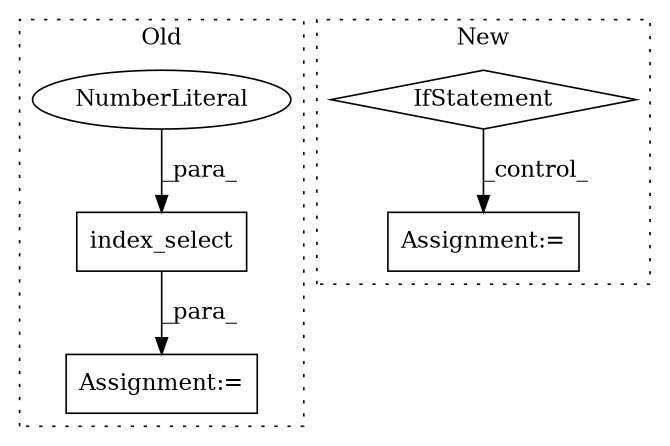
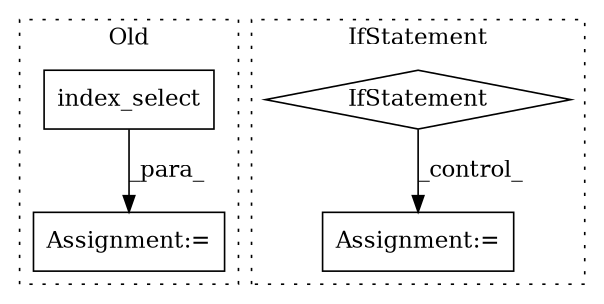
(483, 38) -> (418, 38)
(162, 100) -> none
